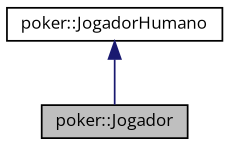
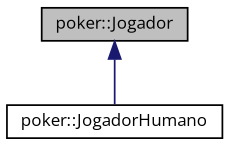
(115, 82) -> (115, 82)
